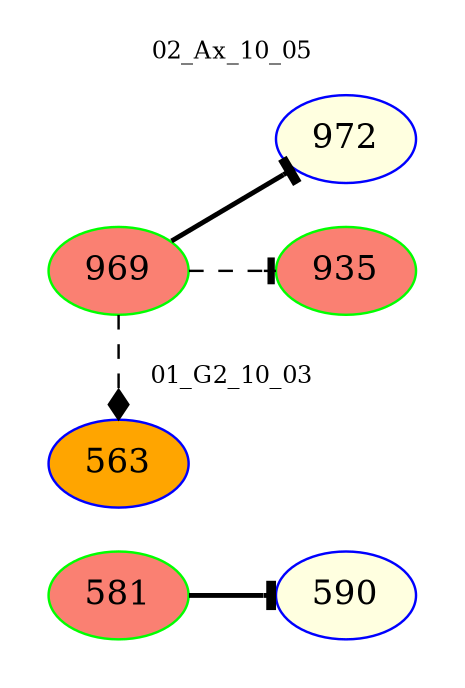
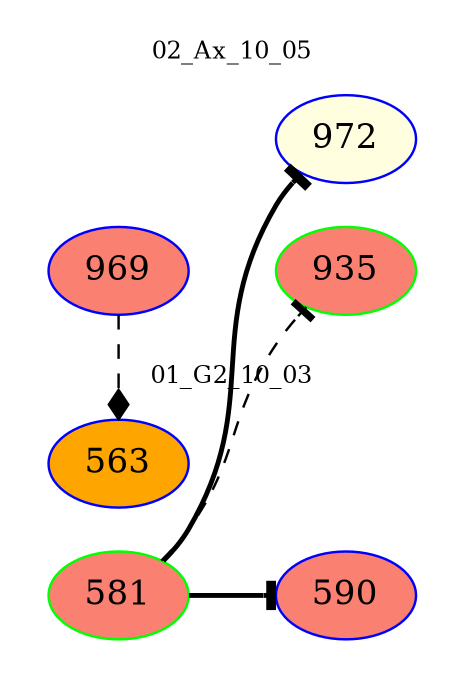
(227, 208) -> (232, 374)
(119, 271) -> (119, 271)
(226, 271) -> (246, 401)
(346, 595) -> (346, 595)
